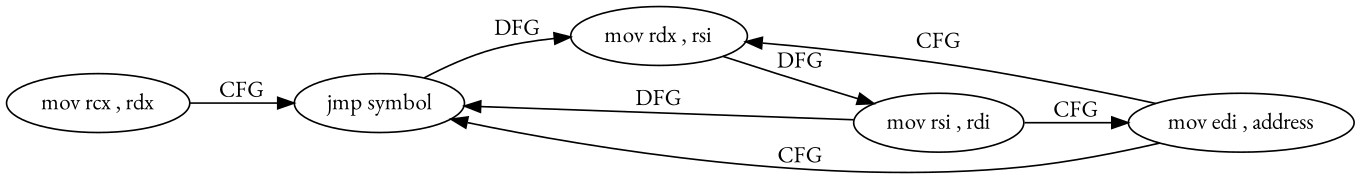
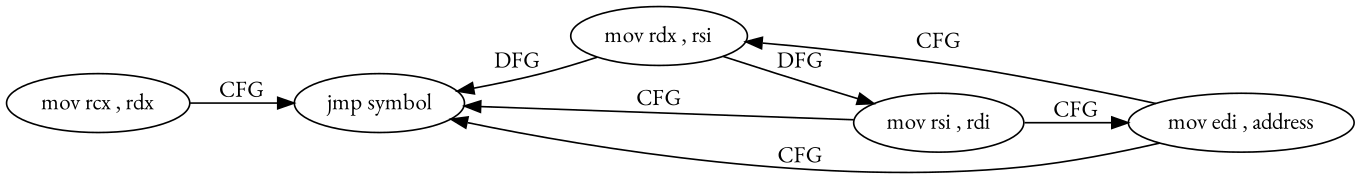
(487, 51) -> (536, 75)
(659, 99) -> (659, 99)
